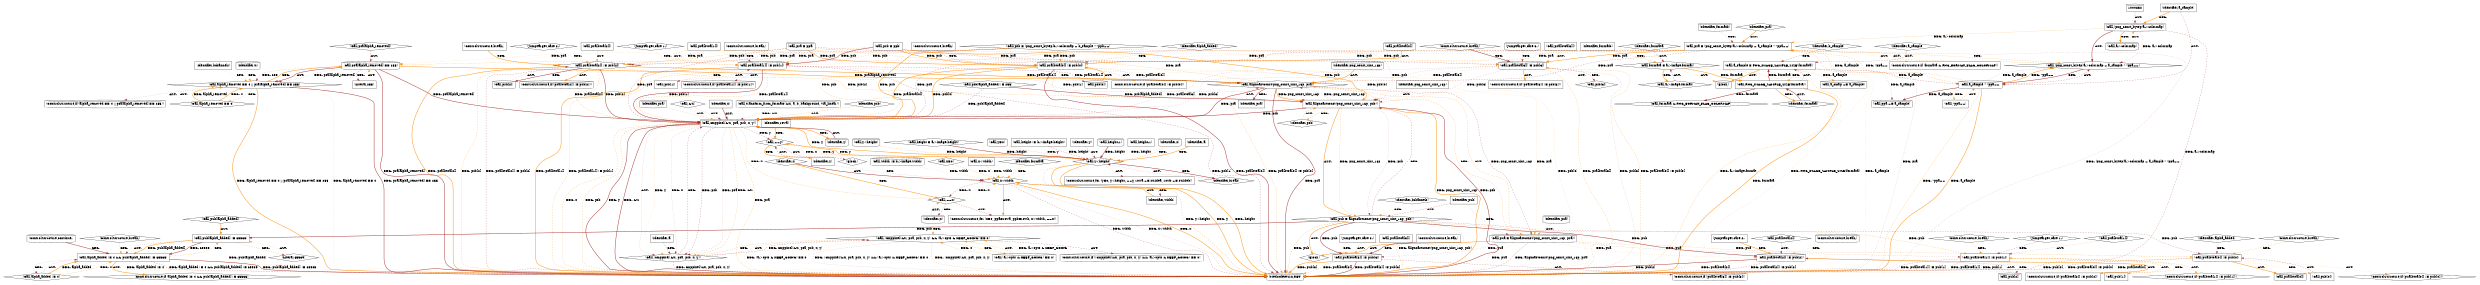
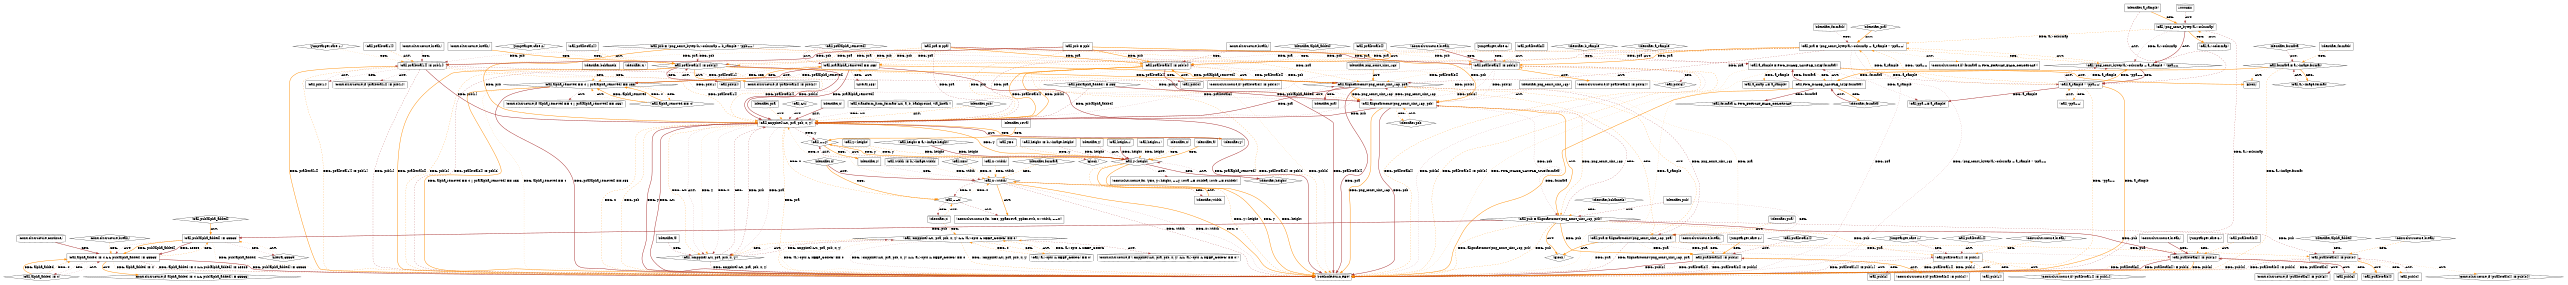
(985, 57) -> (1210, 51)
(1226, 181) -> (1273, 181)
(1578, 234) -> (1616, 253)
none -> (2346, 277)
